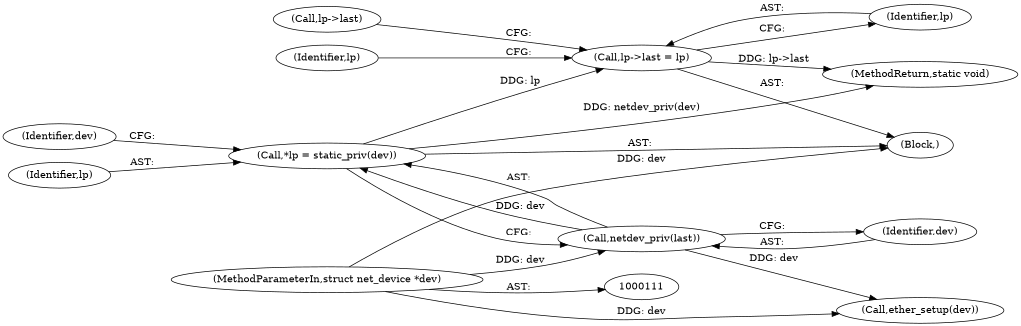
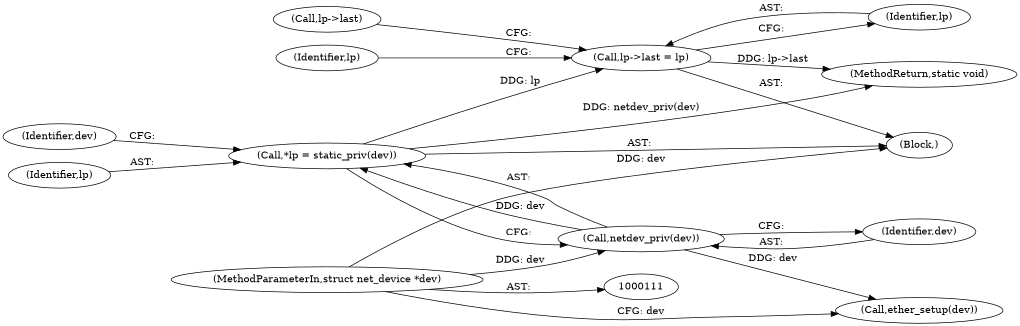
(642, 239) -> (641, 239)
(642, 312) -> (641, 312)
